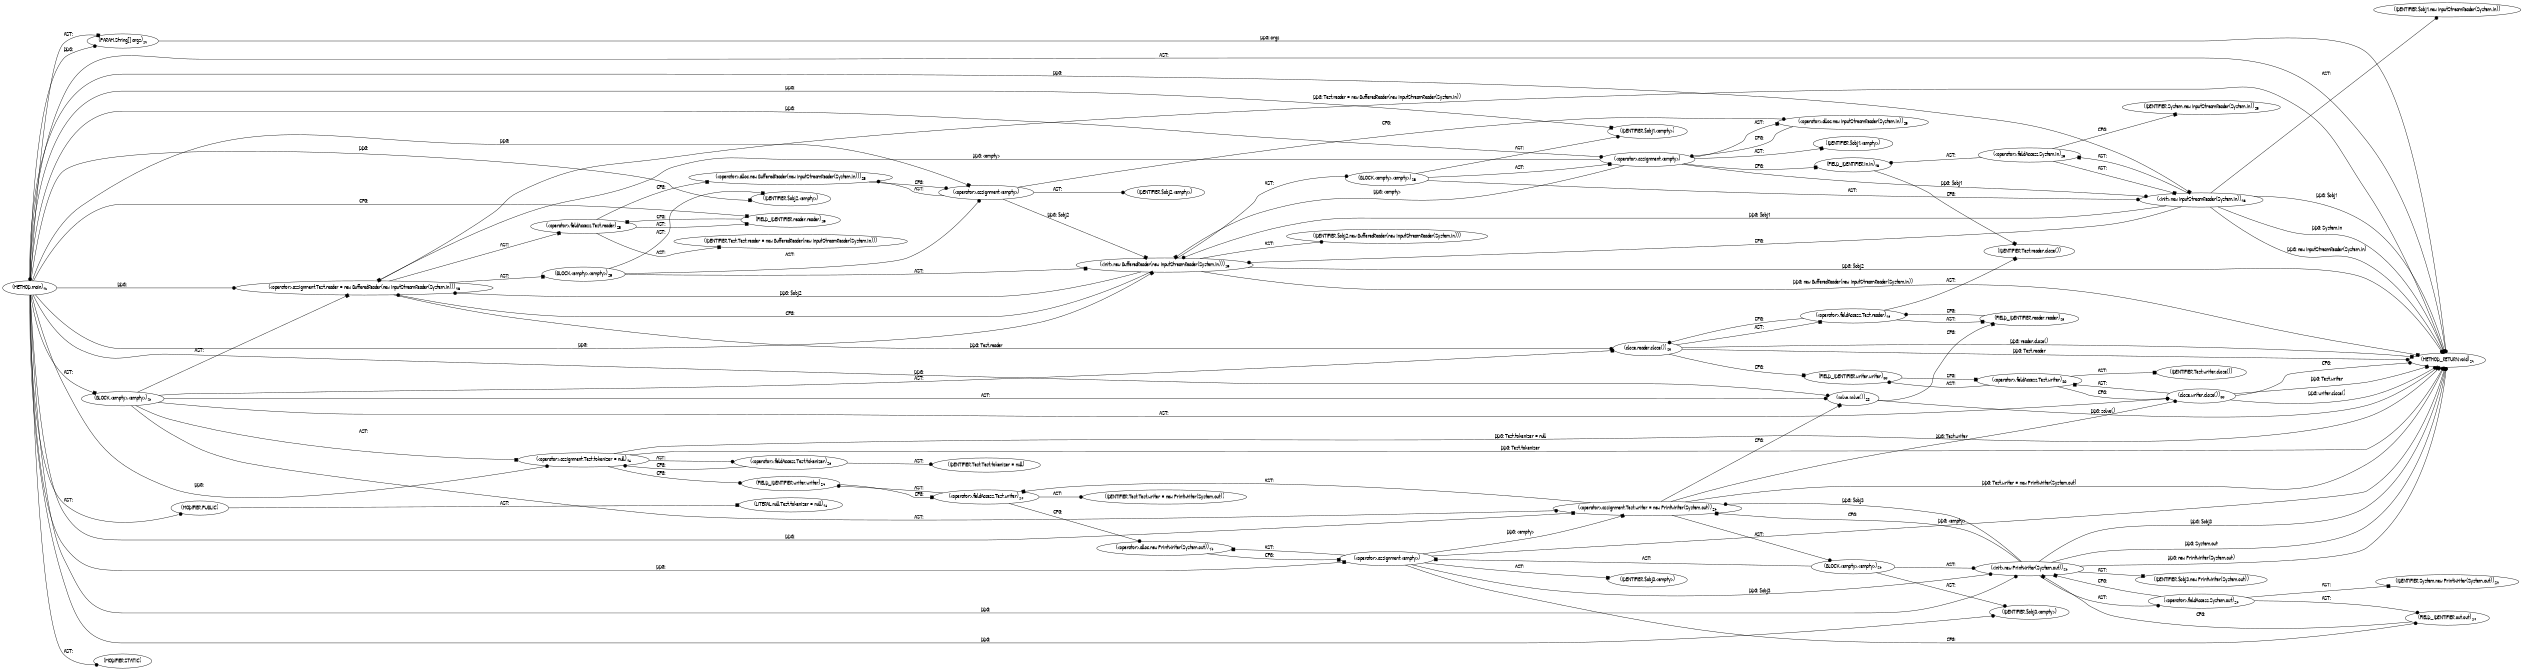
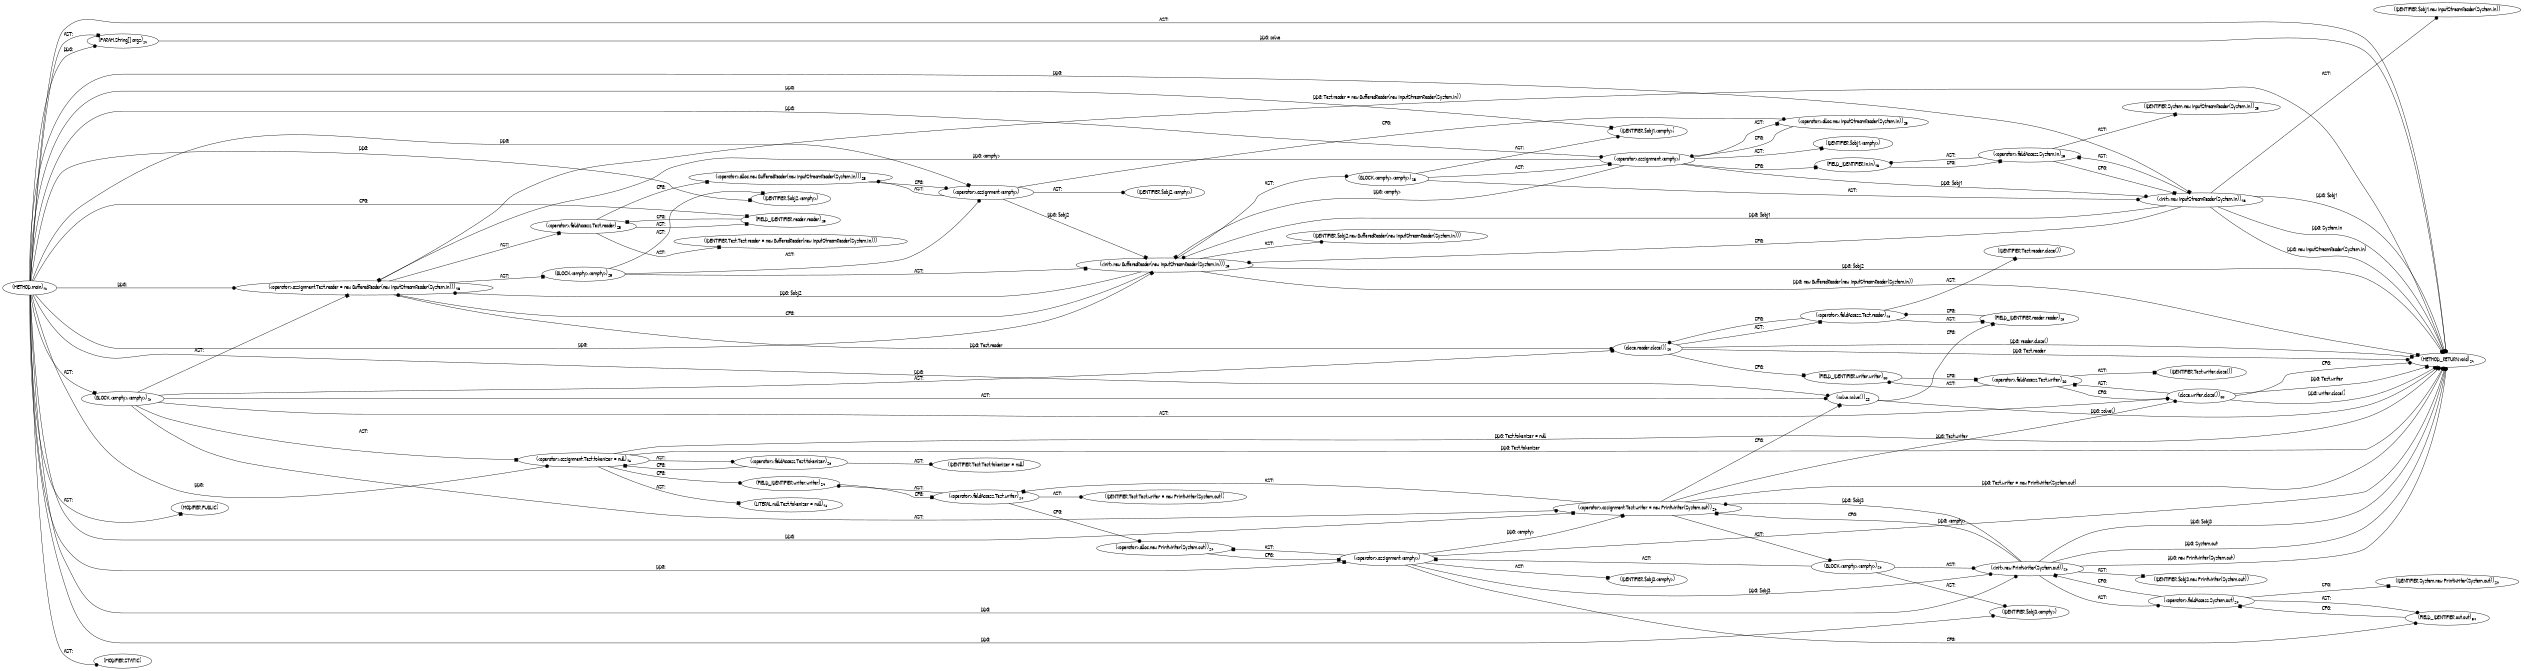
(1270, 38) -> (1270, 38)
(1243, 58) -> (1250, 23)
(2103, 130) -> (2103, 130)
(2103, 168) -> (2103, 168)
(1945, 203) -> (1944, 167)
(687, 469) -> (687, 469)
(61, 499) -> (61, 499)
(482, 507) -> (665, 492)
(1211, 548) -> (1211, 548)
(2327, 585) -> (2327, 585)
(2474, 618) -> (2474, 618)
(2223, 627) -> (2324, 614)
